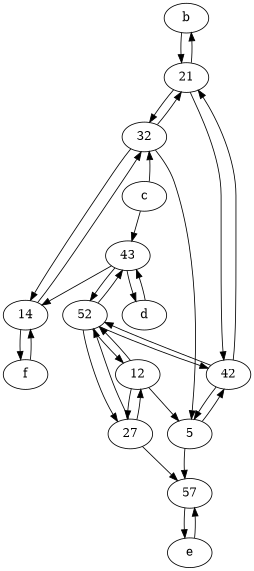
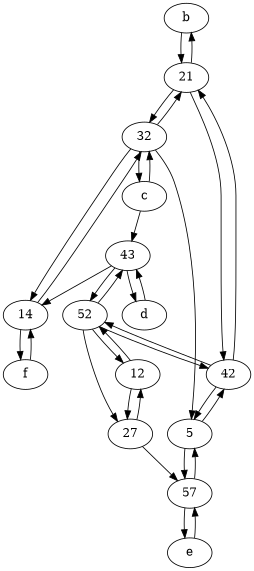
none -> (139, 166)
(111, 378) -> none
(161, 401) -> (195, 468)
